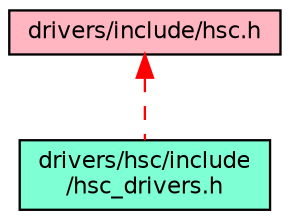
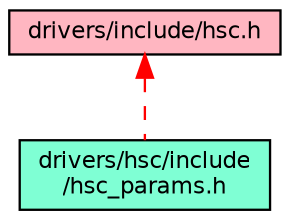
(145, 175) -> (145, 175)
